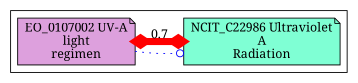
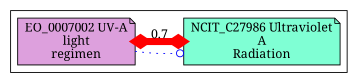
(76, 42) -> (76, 42)
(262, 42) -> (262, 42)
